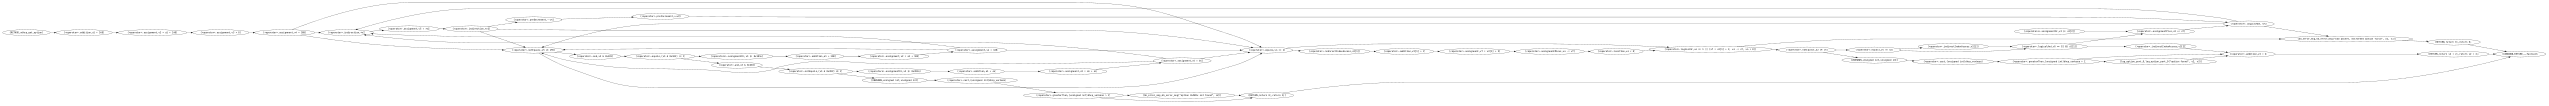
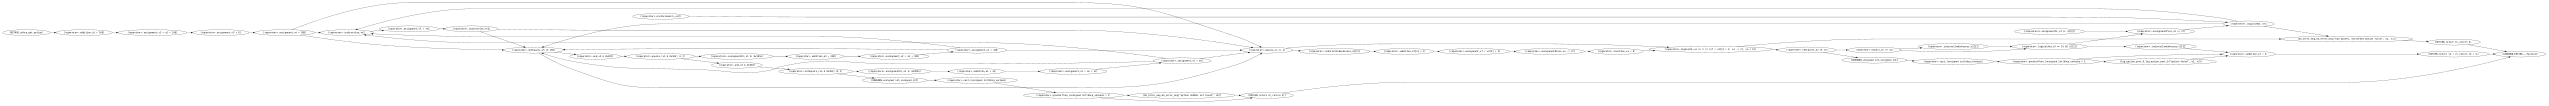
(534, 20) -> none
